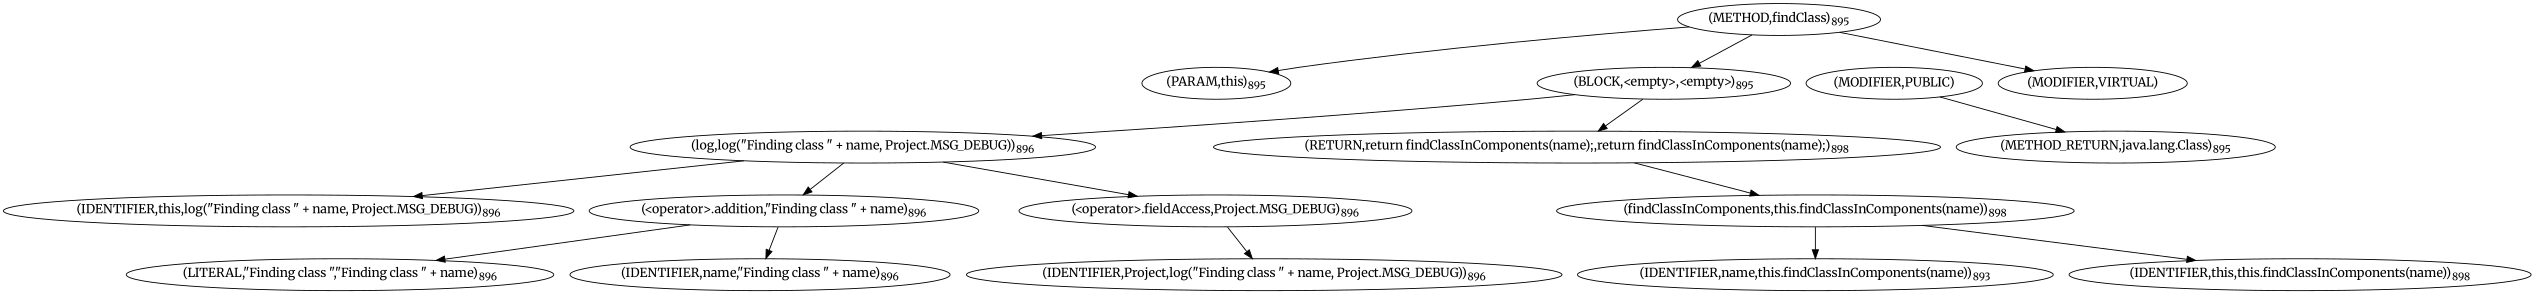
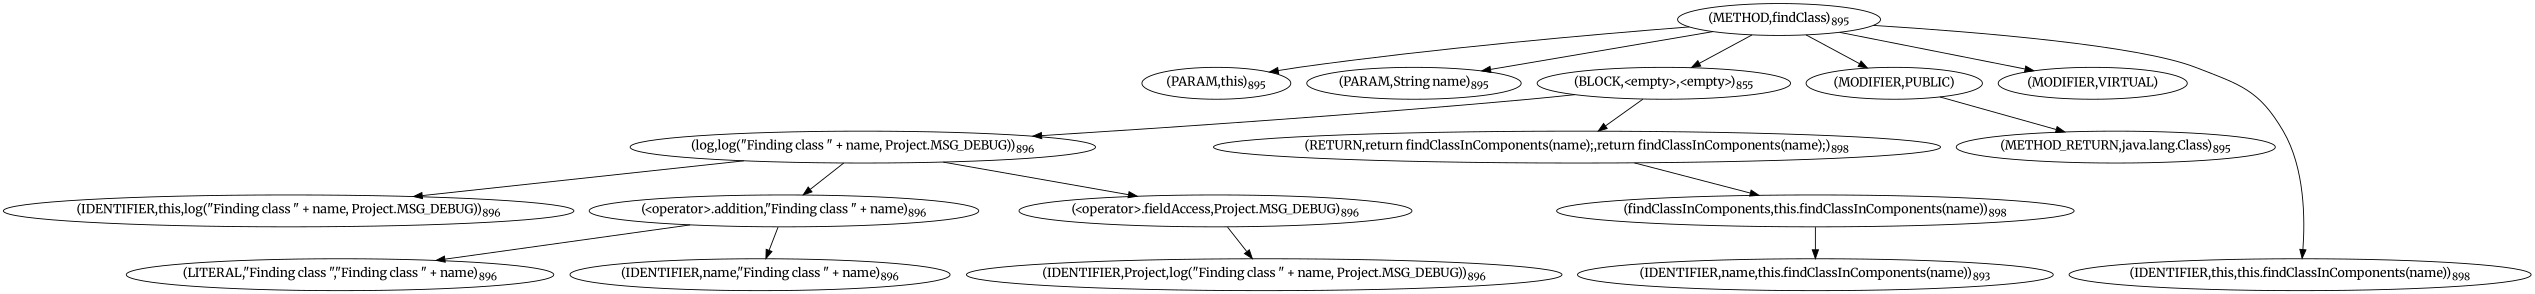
none -> (1833, 49)
(1745, 82) -> (1745, 82)
none -> (1414, 83)
(2054, 242) -> (2151, 56)
